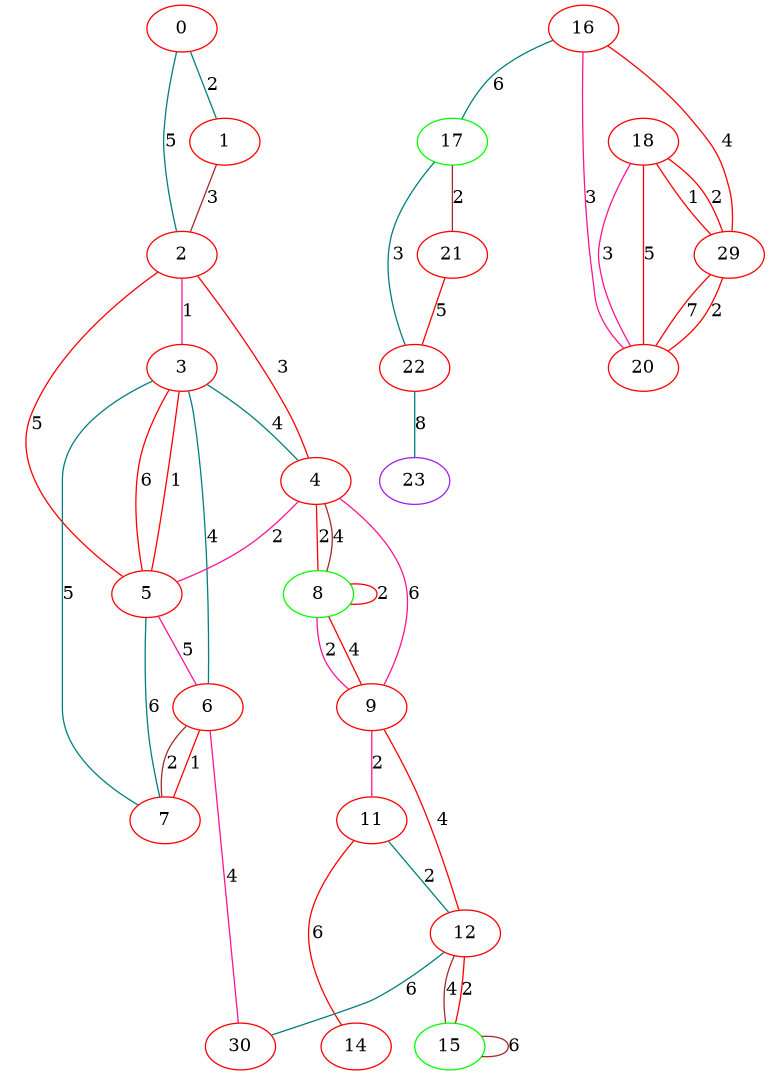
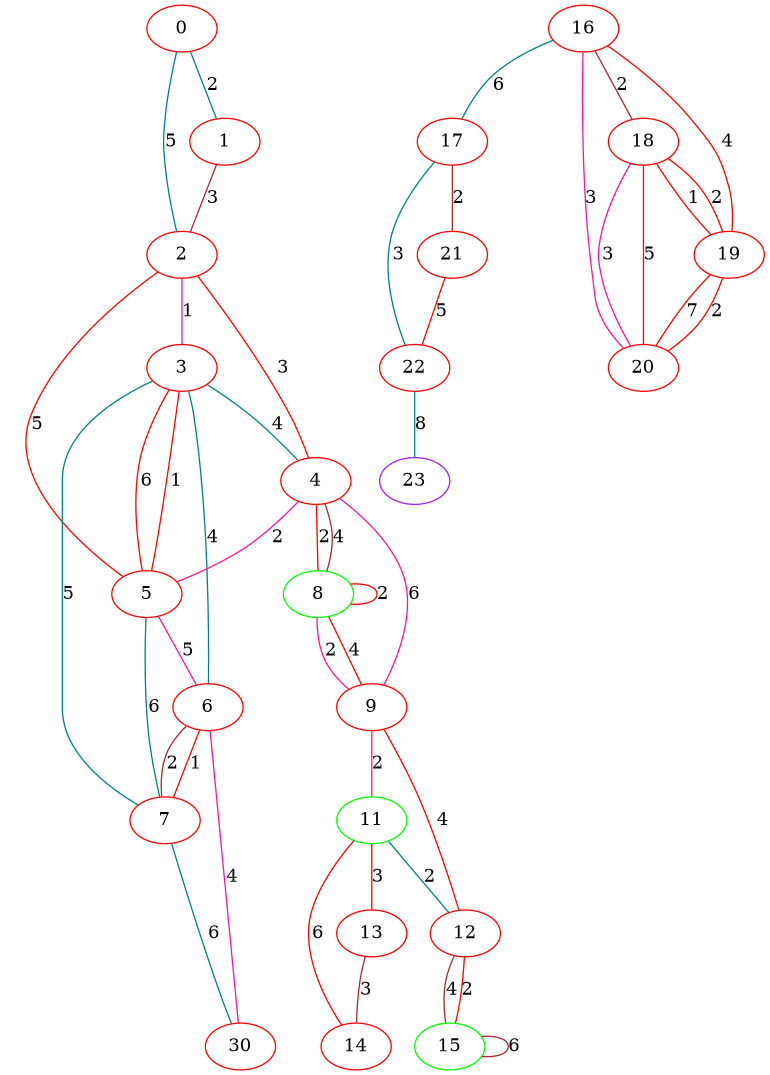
none -> (614, 85)
(452, 142) -> (452, 142)
(729, 255) -> (729, 255)
(372, 820) -> (372, 820)
none -> (372, 933)
(363, 1004) -> (200, 934)
